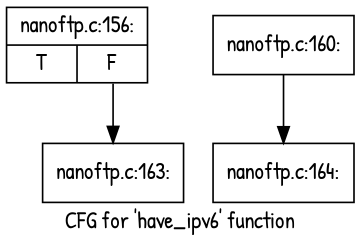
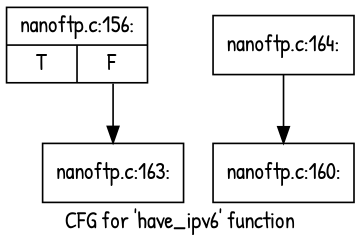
(284, 101) -> (284, 101)
